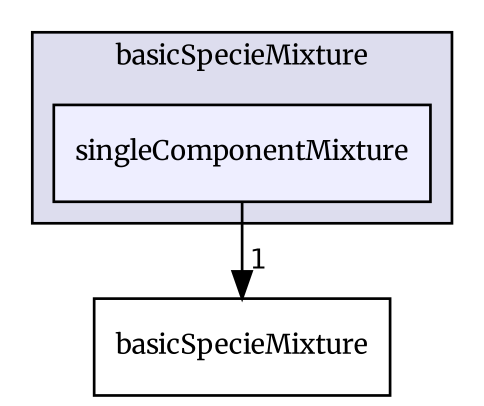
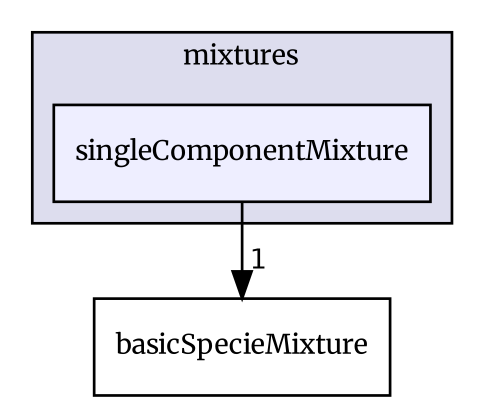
(242, 58) -> (242, 58)
